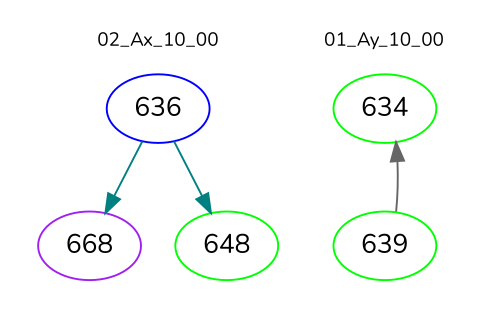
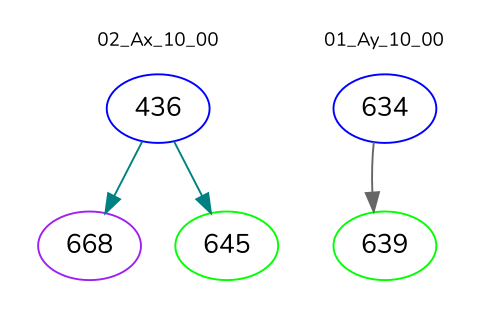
(158, 109) -> (158, 109)
(385, 109) -> (385, 109)
(398, 187) -> (372, 167)
(227, 246) -> (227, 246)
